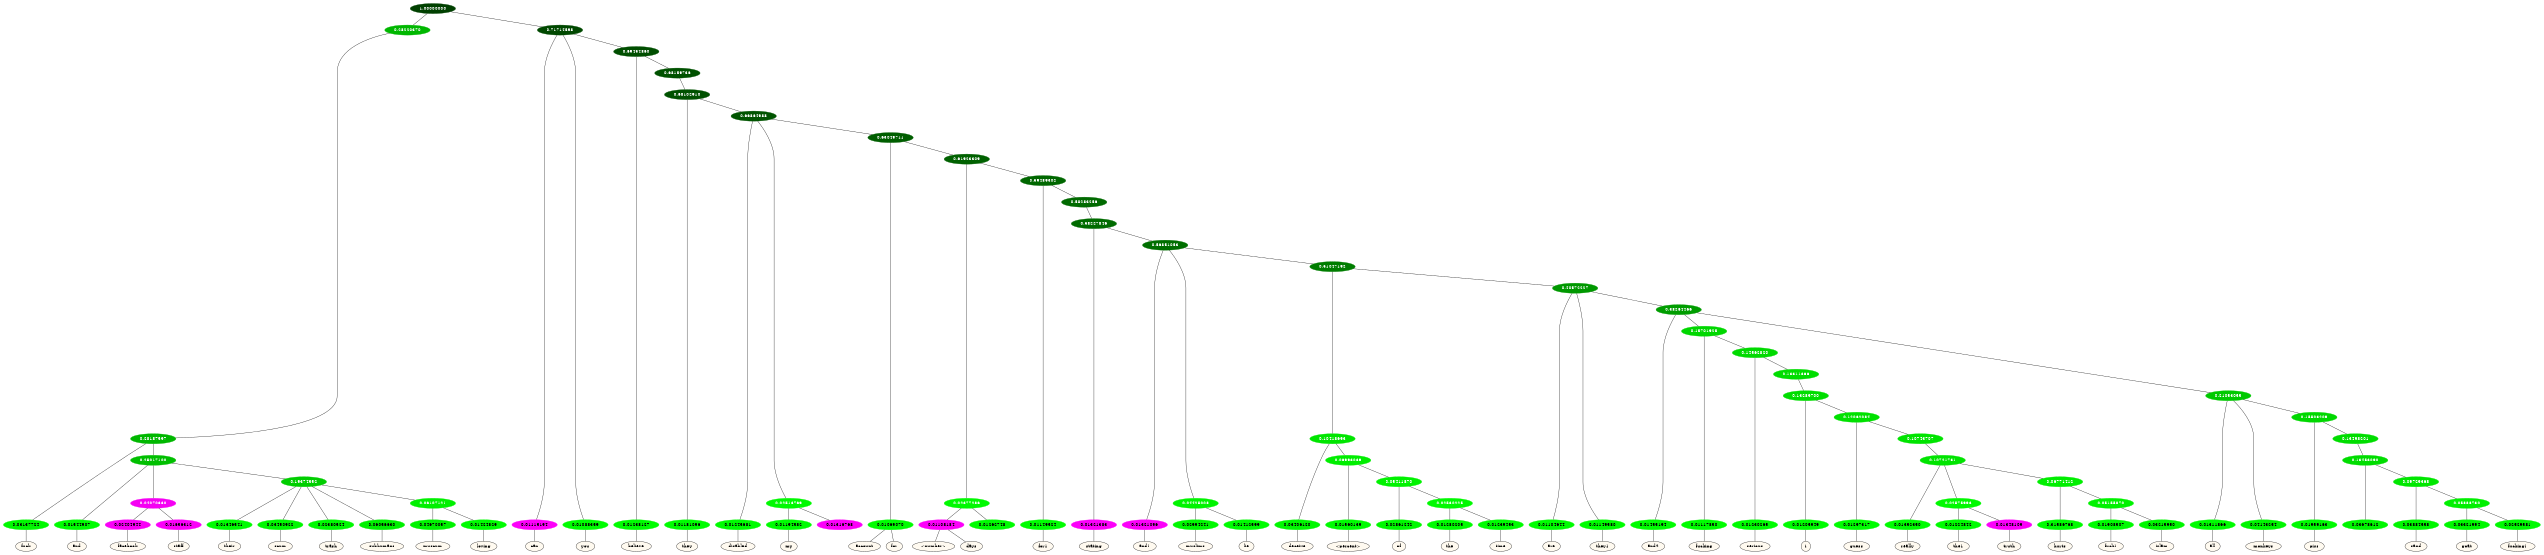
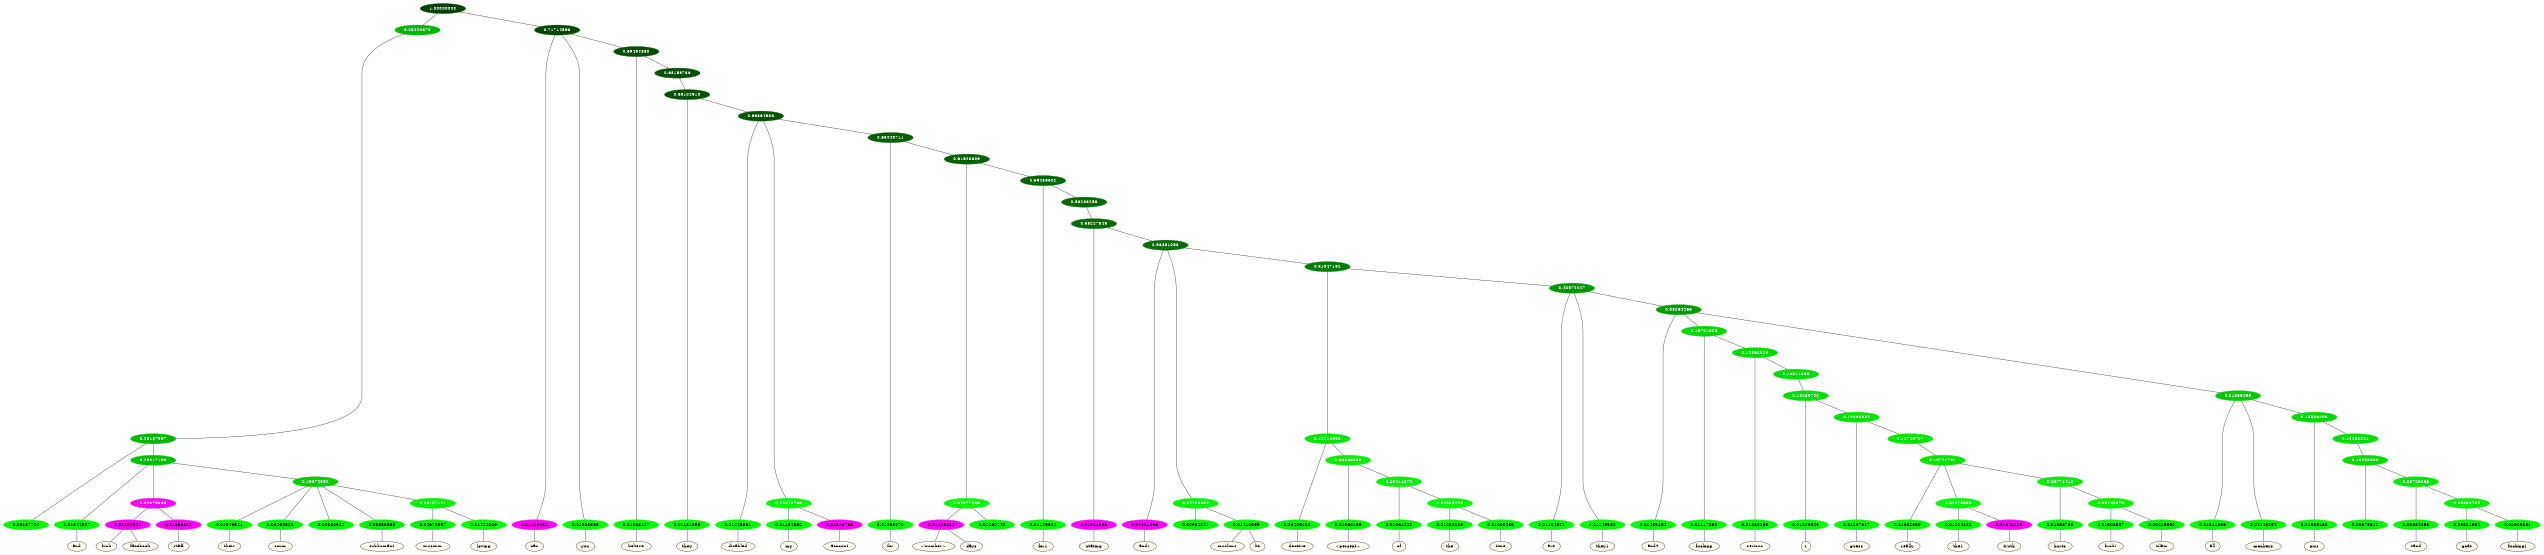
(1602, 525) -> (1602, 525)
(26, 536) -> (117, 536)
(877, 536) -> (840, 536)
(1196, 536) -> (1237, 536)
(331, 546) -> none
